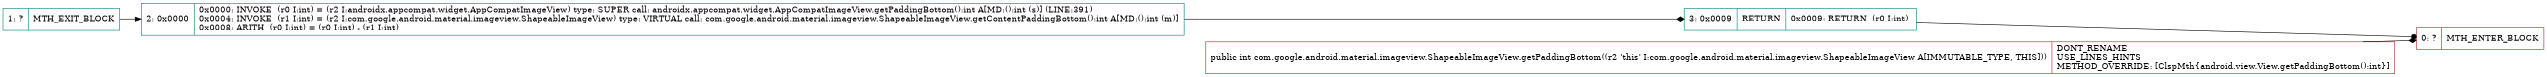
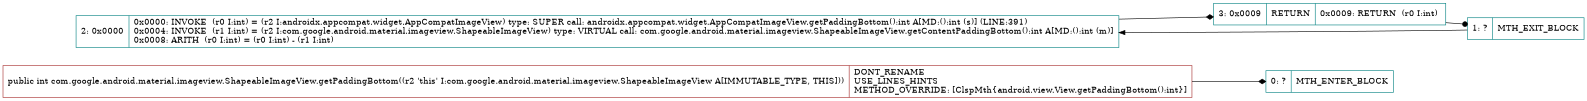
(2164, 30) -> (1454, 23)
(2480, 38) -> (1330, 81)
